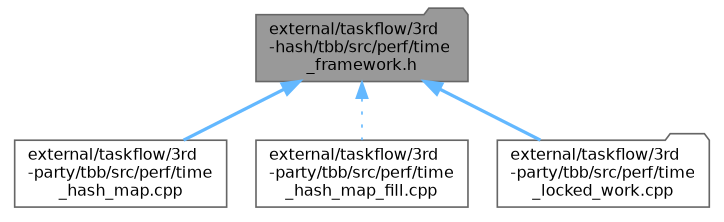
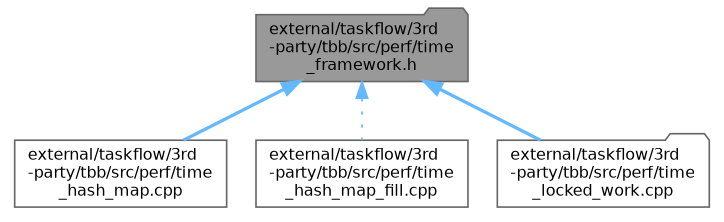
(362, 48) -> (362, 48)
